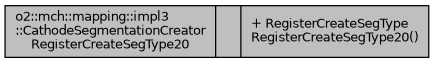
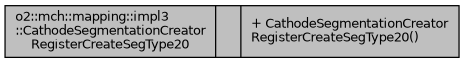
(330, 24) -> (350, 24)
